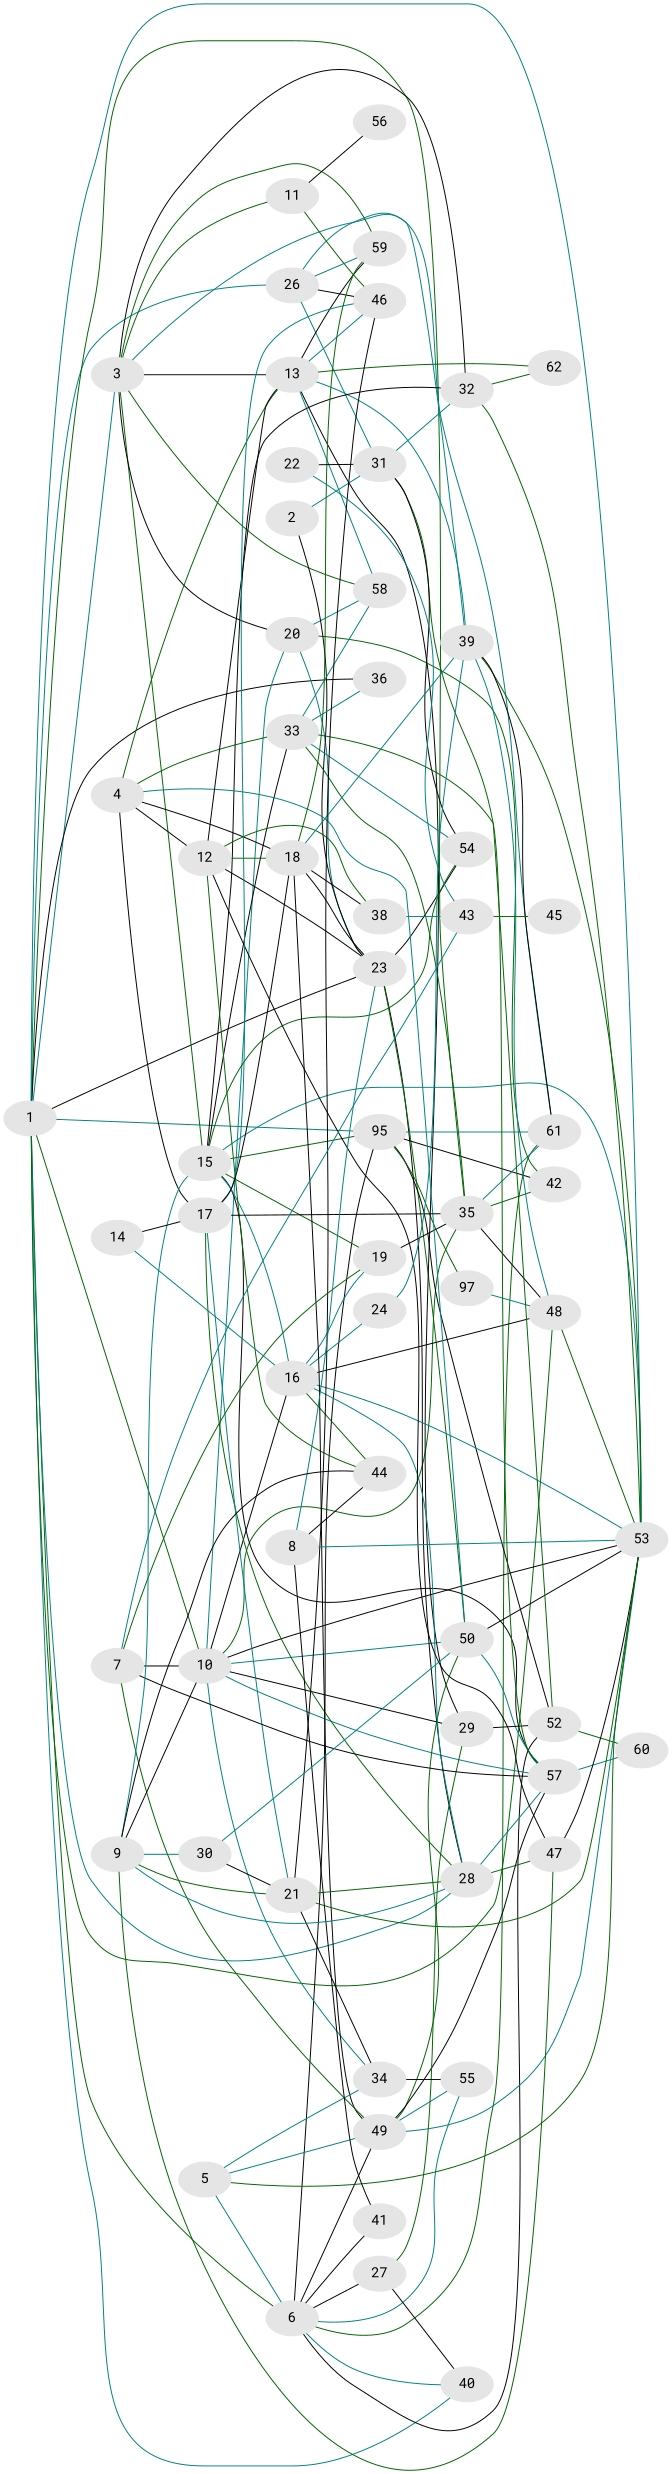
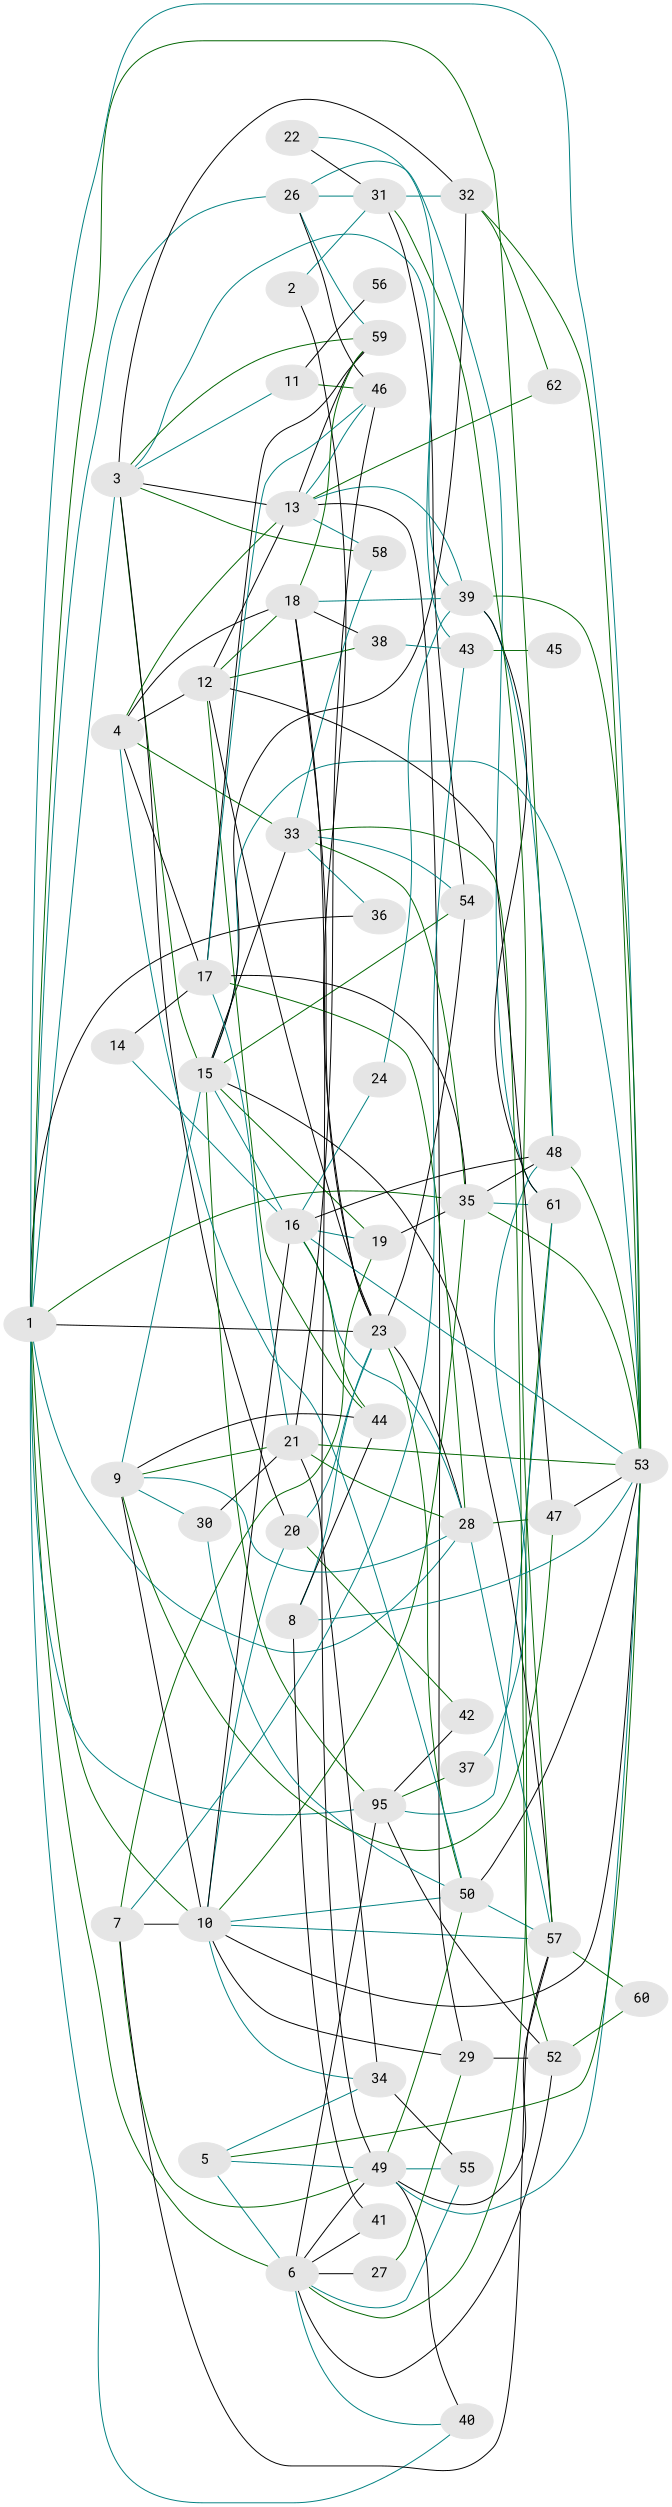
(171, 257) -> (205, 431)
(331, 615) -> none
(260, 1058) -> (258, 488)
(511, 1199) -> (600, 1306)
(467, 1288) -> (467, 1769)
(598, 1764) -> (598, 1969)
(423, 2329) -> (428, 2287)
